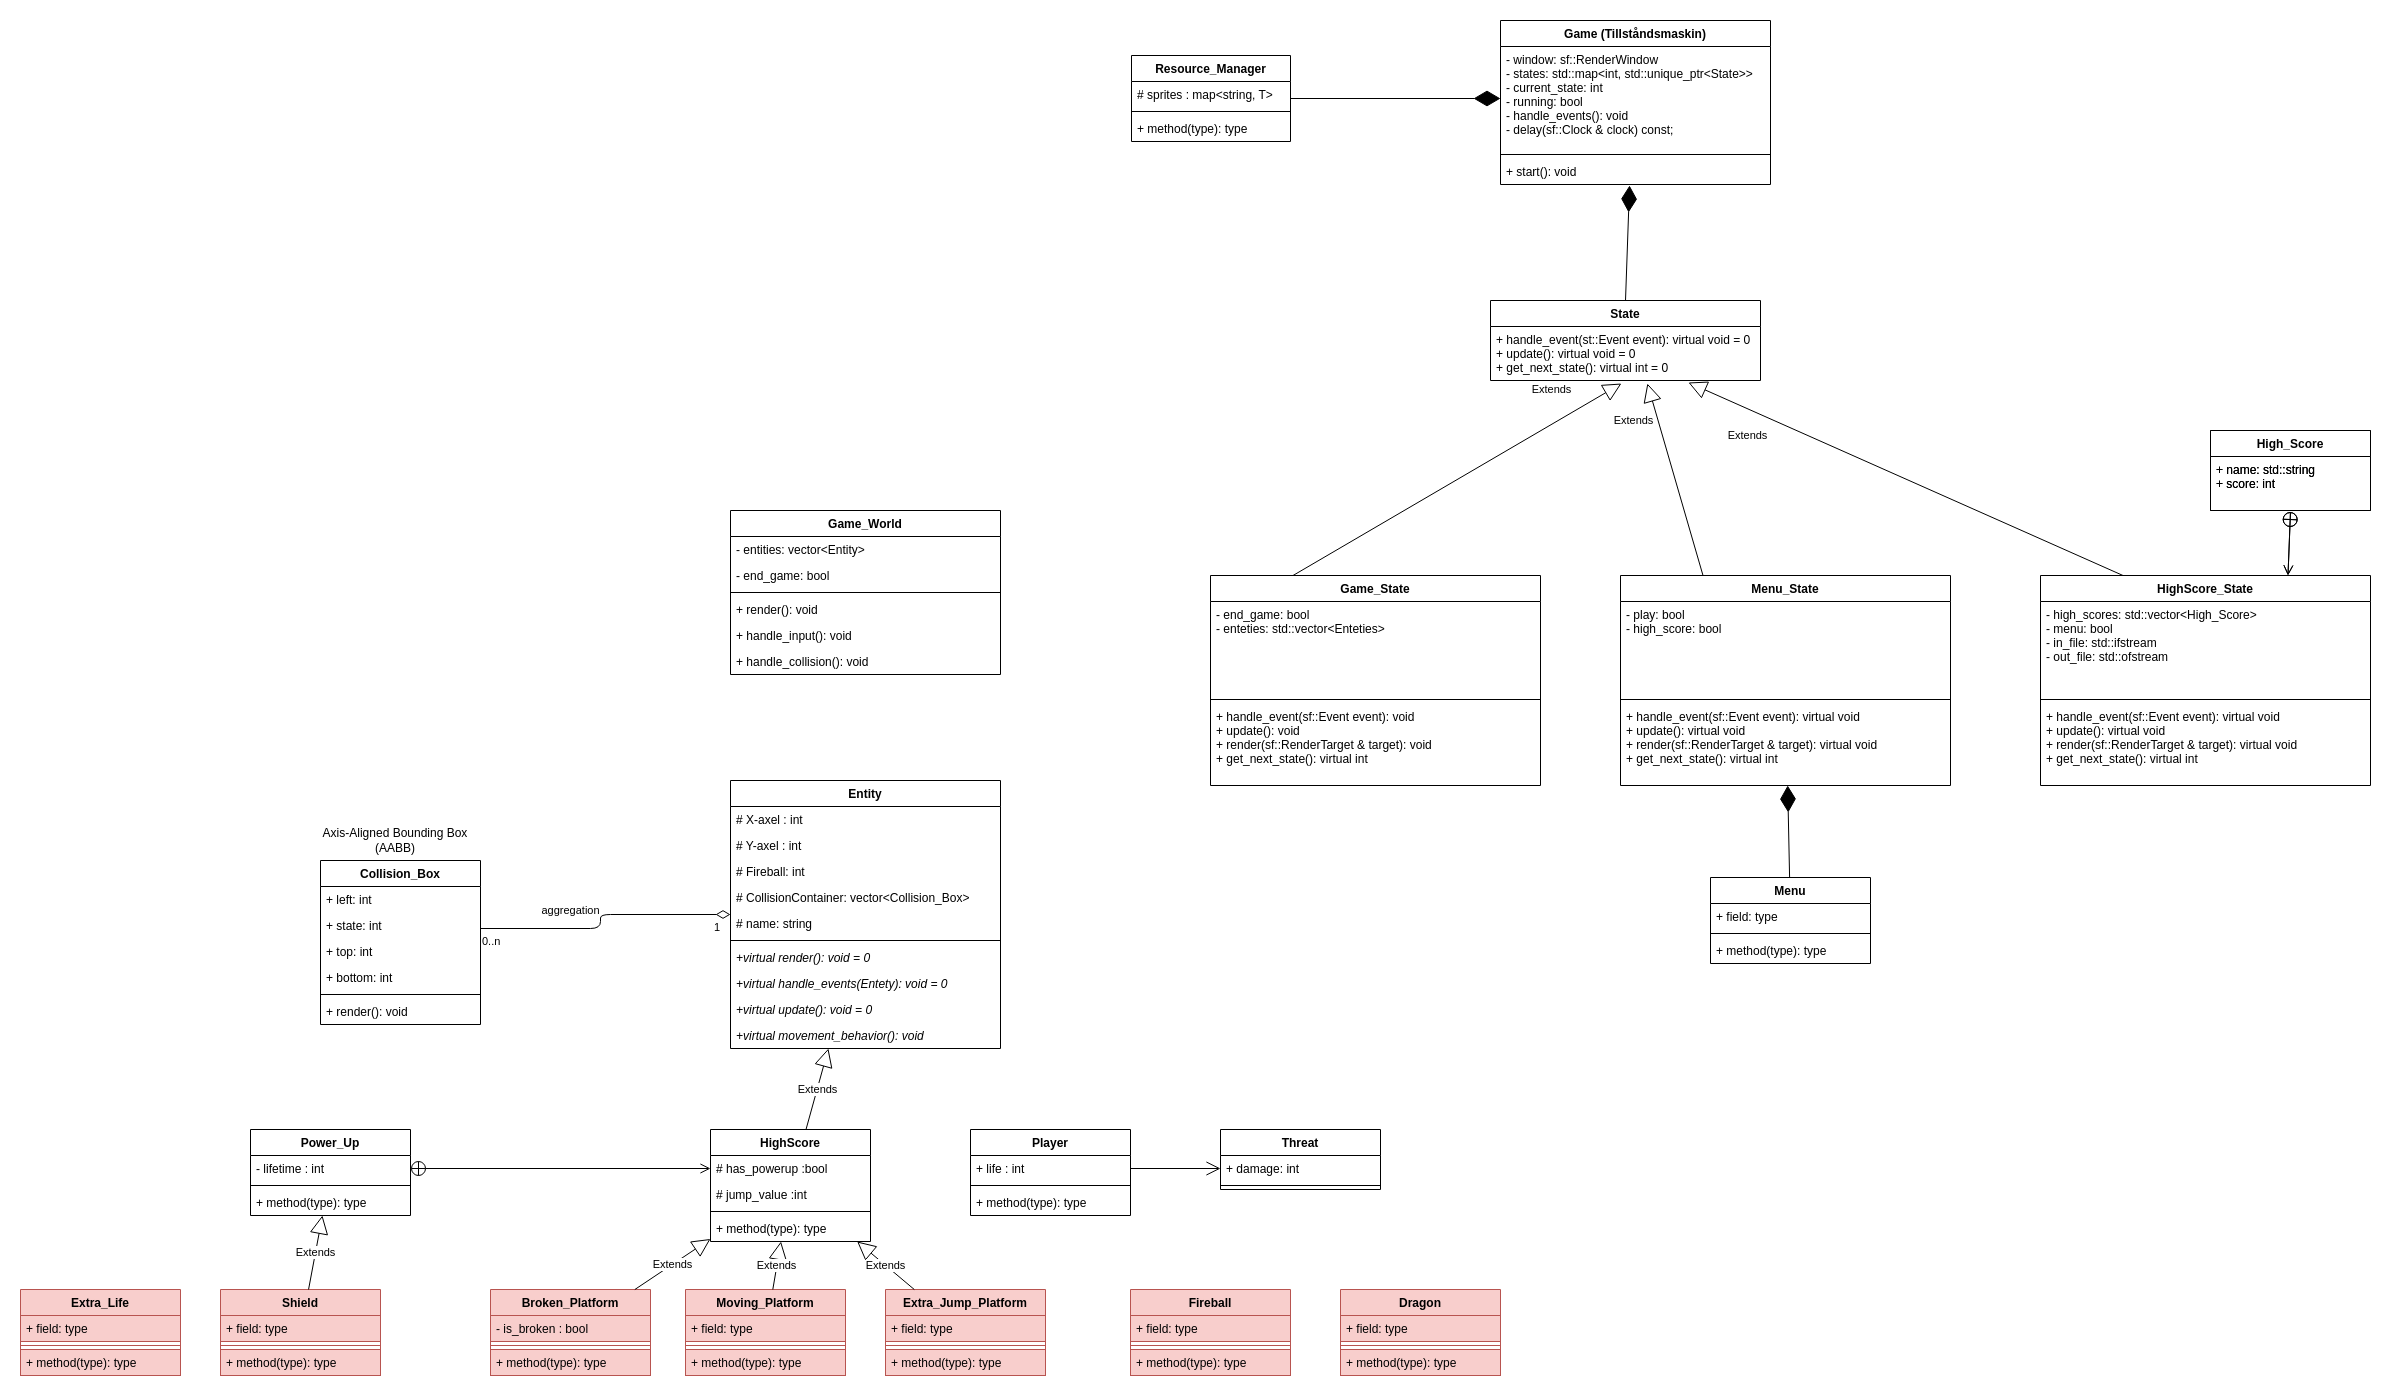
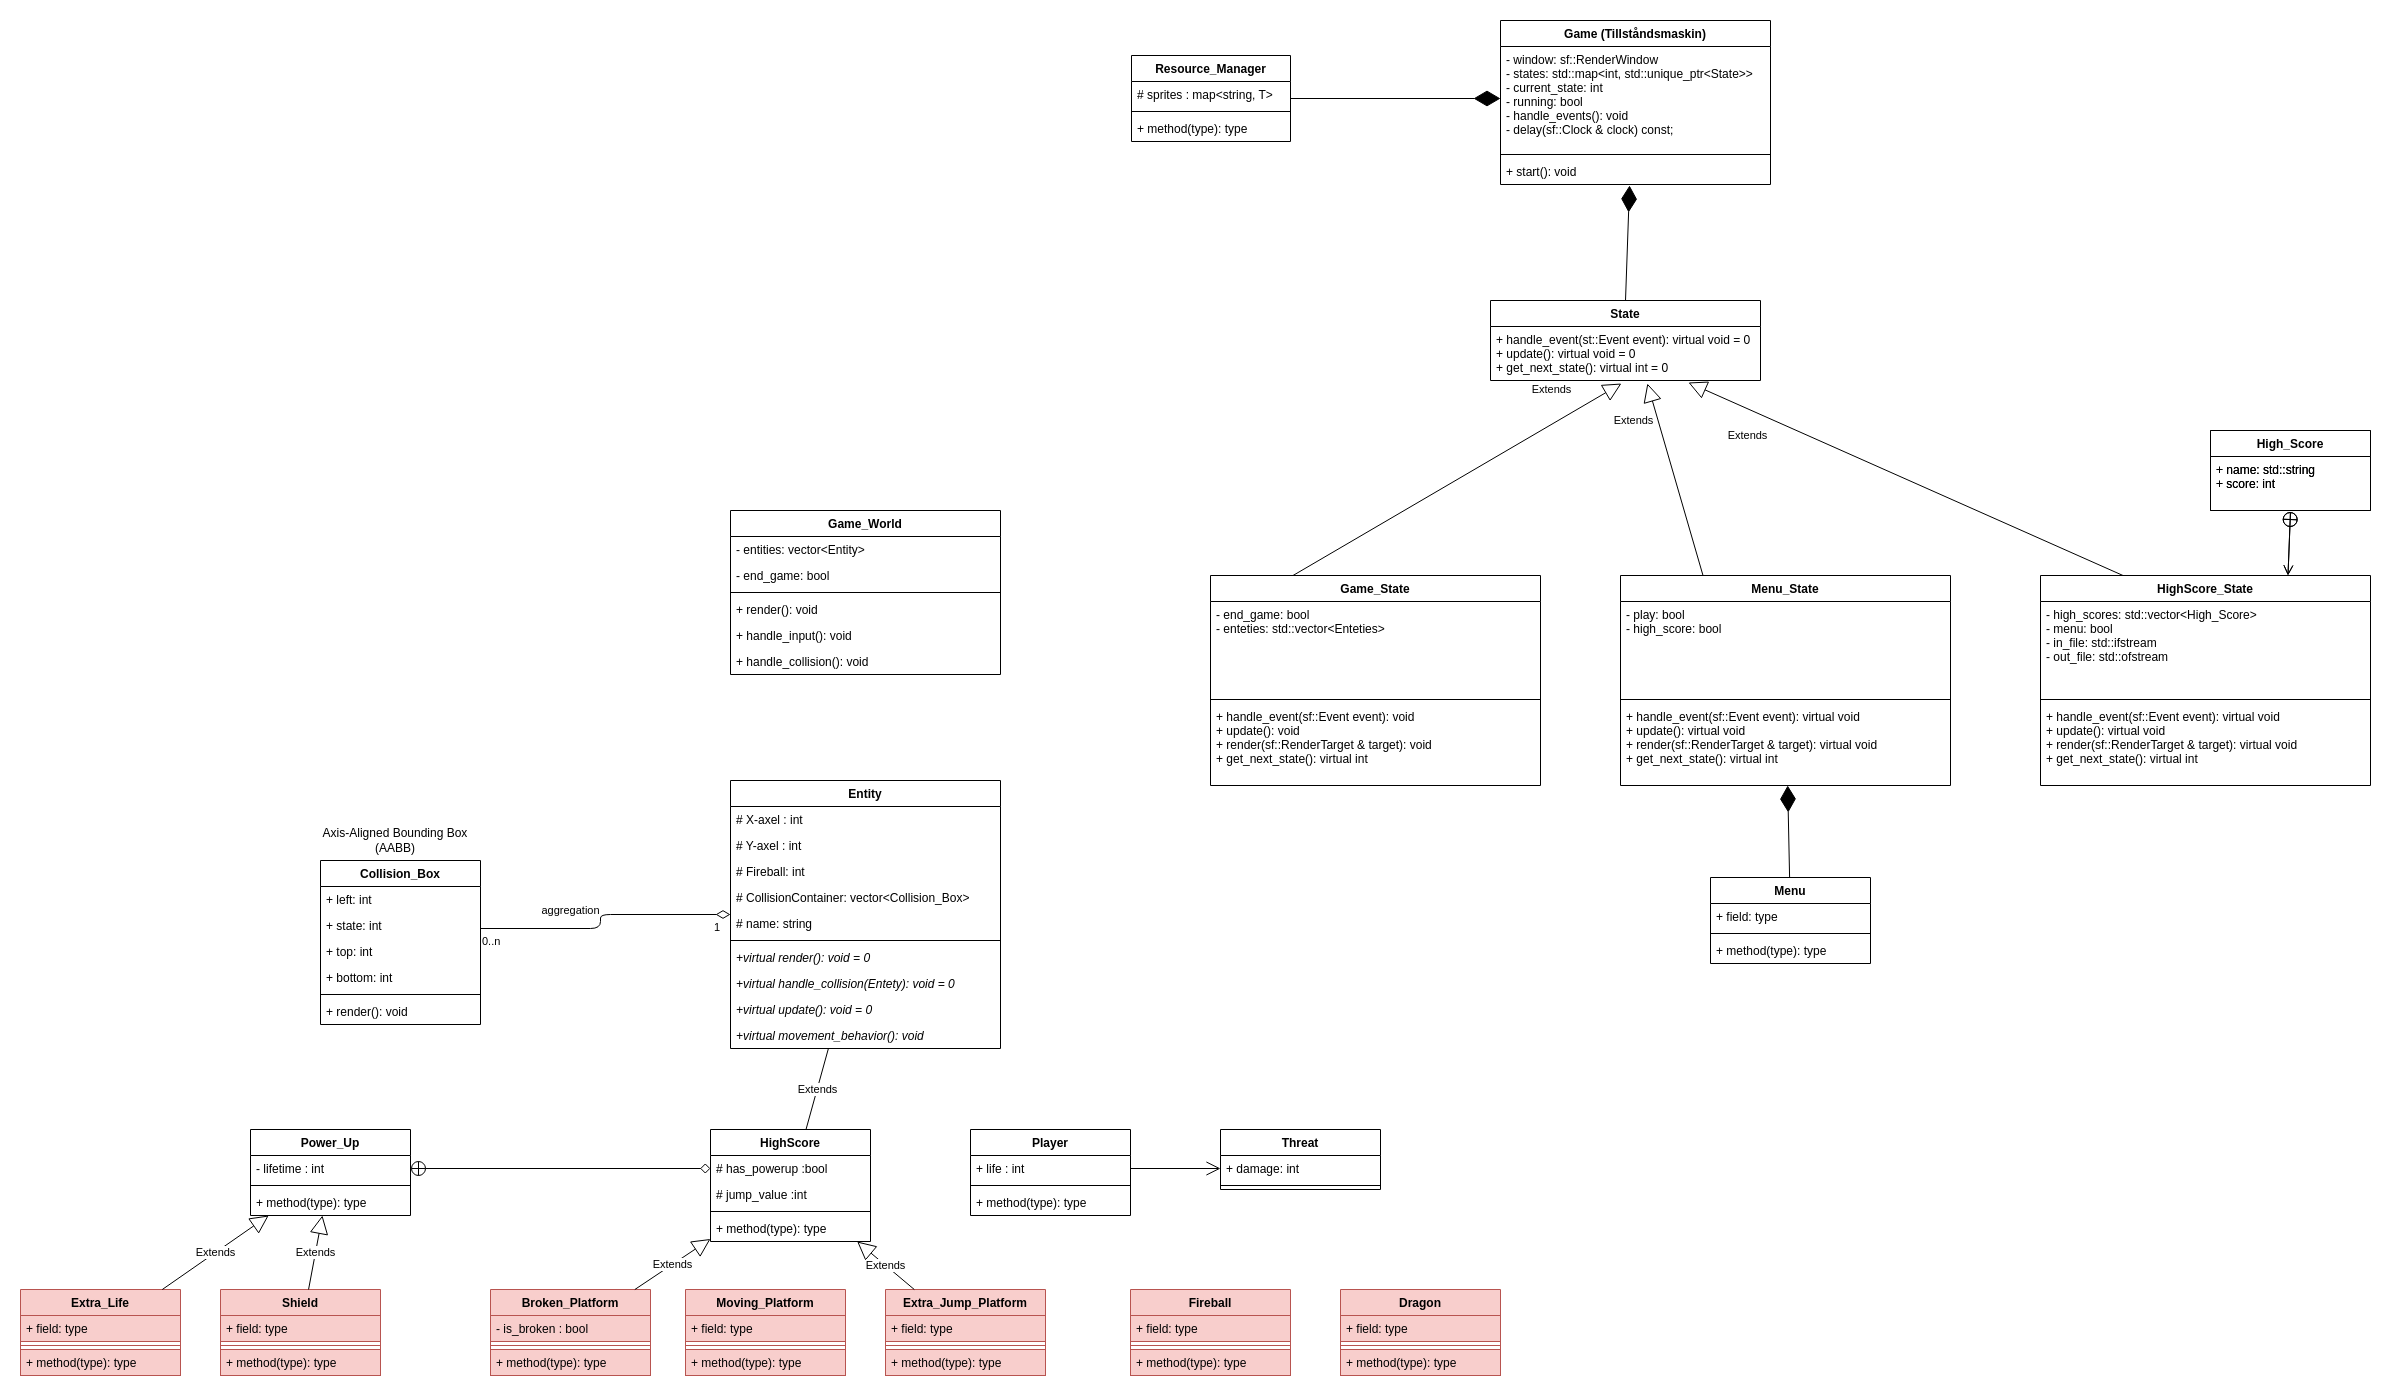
(858, 984) -> (862, 984)
(823, 1067) -> (825, 1059)
(703, 1169) -> (700, 1169)
none -> (207, 1259)
(775, 1275) -> none
